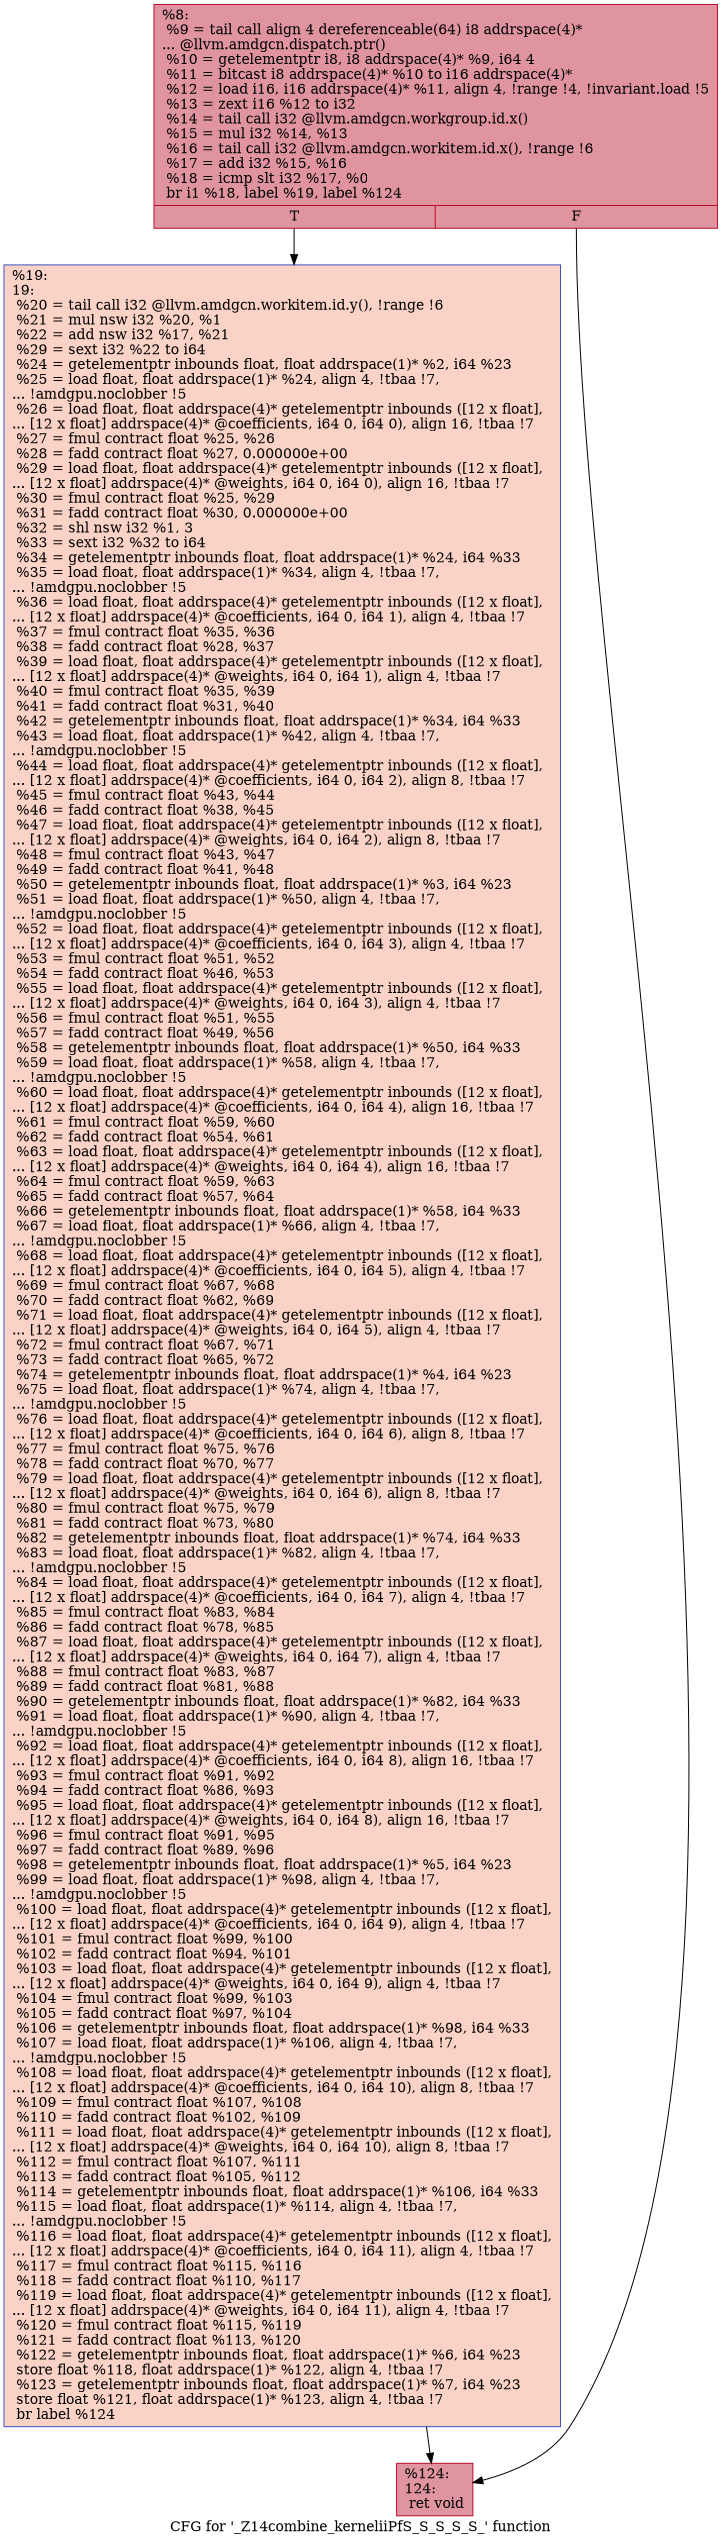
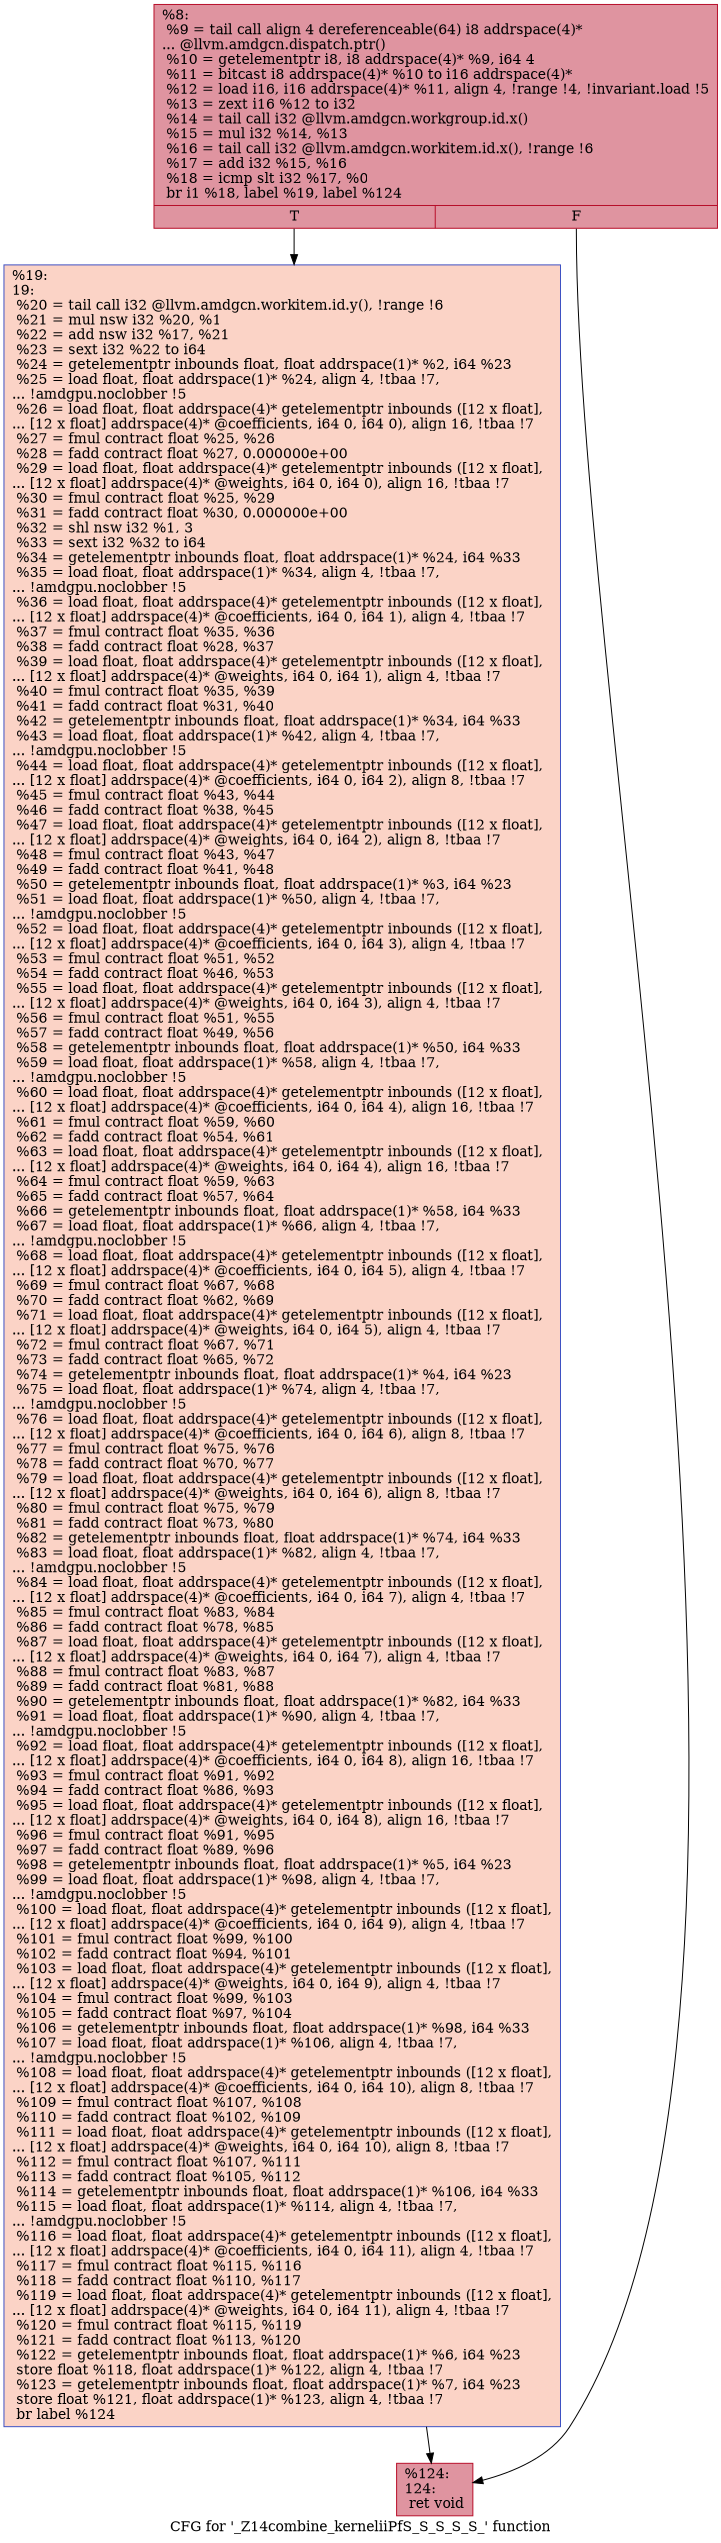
(109, 350) -> (109, 350)
